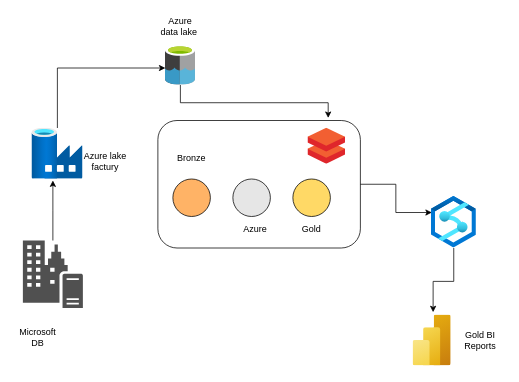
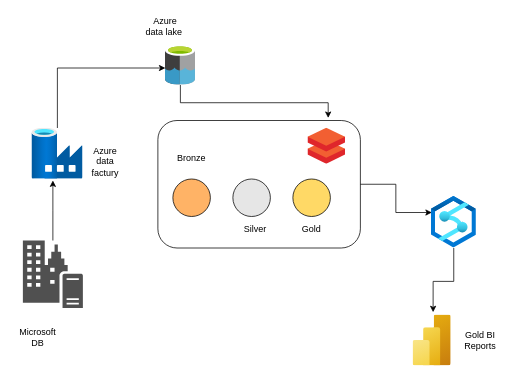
(180, 27) -> (165, 27)
(105, 162) -> (105, 162)
(255, 229) -> (255, 229)
